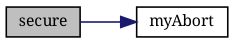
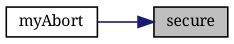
(101, 22) -> (118, 22)
